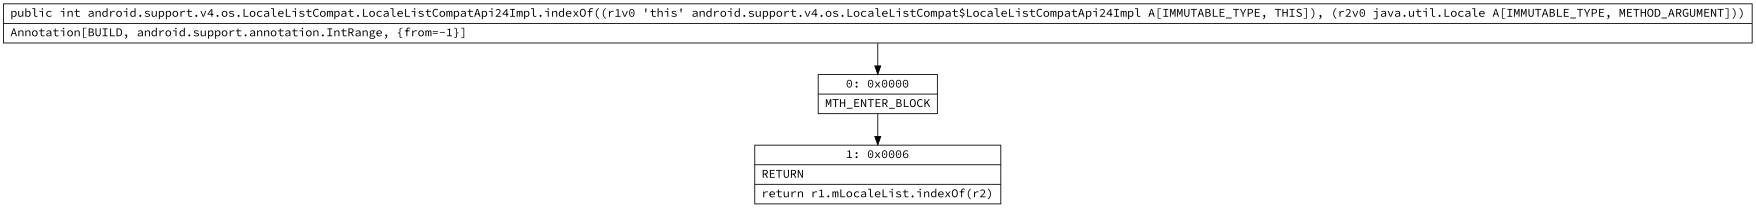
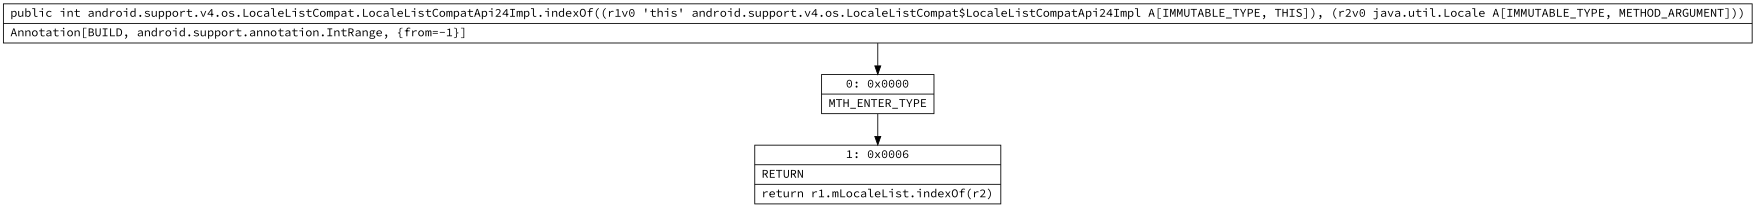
(878, 103) -> (878, 103)
